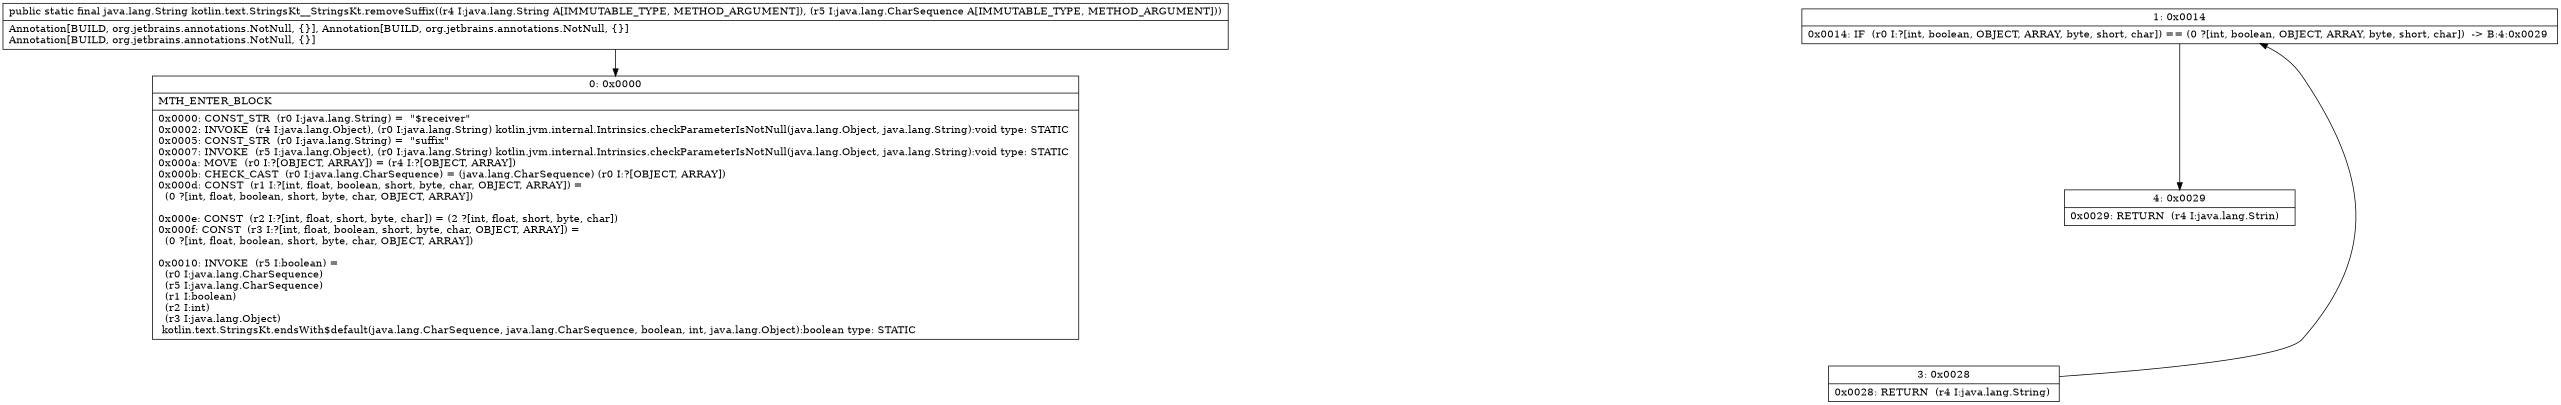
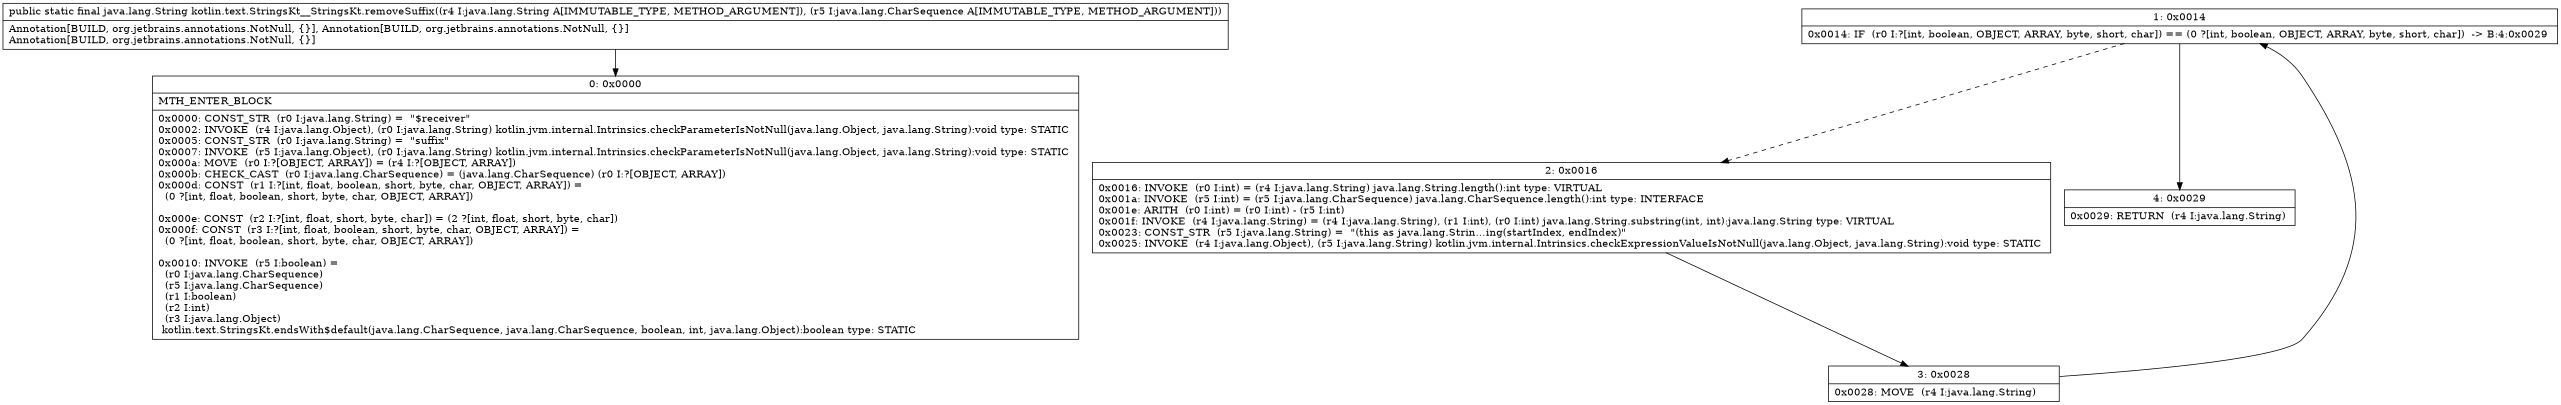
none -> (1572, 208)
(2176, 216) -> (2180, 216)
(1944, 392) -> (1937, 392)
